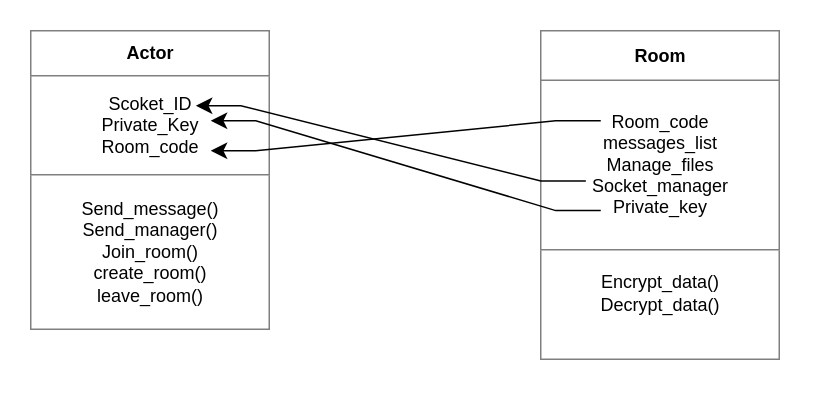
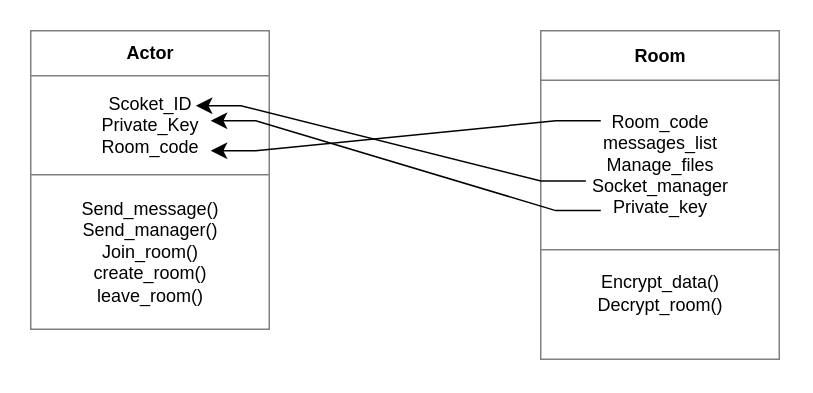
(611, 117) -> (611, 117)
